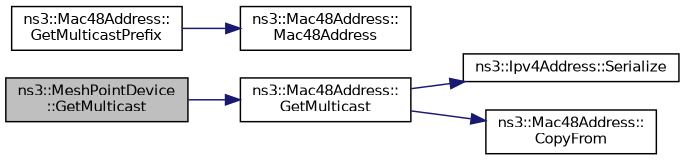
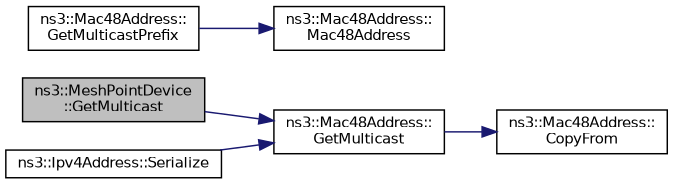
(431, 86) -> (239, 147)
